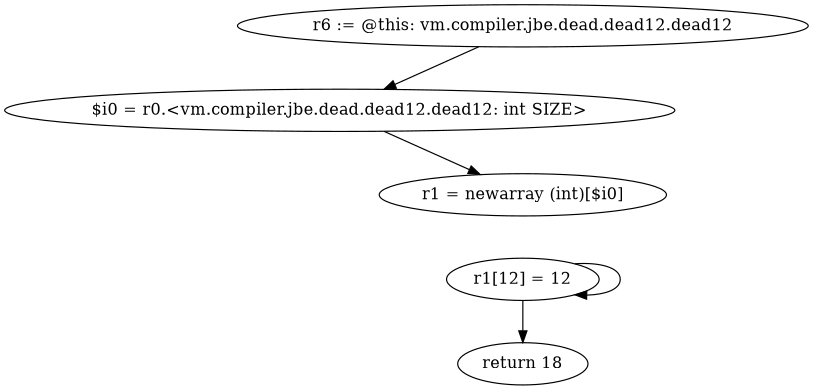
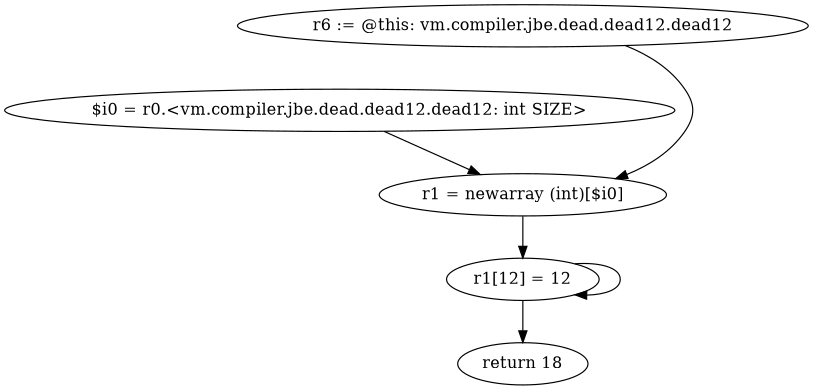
(437, 66) -> (693, 110)
none -> (523, 231)
